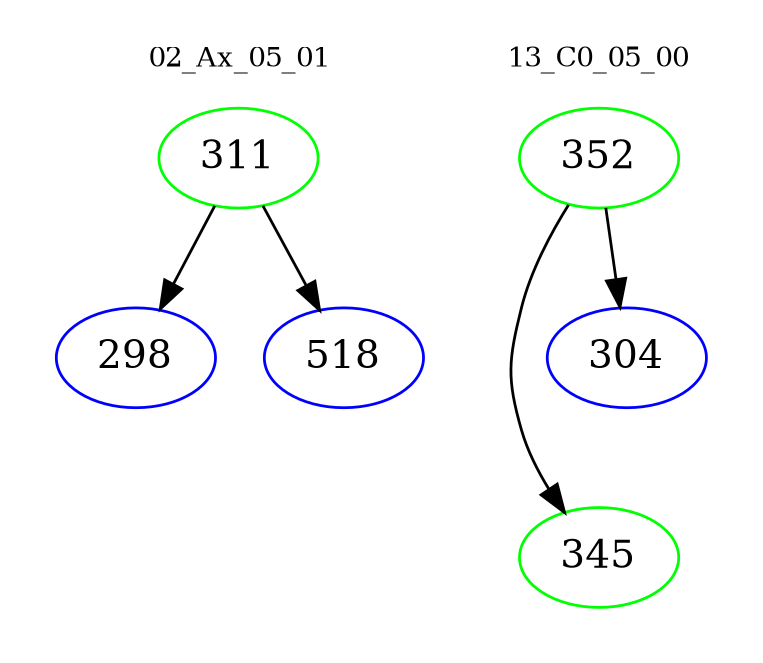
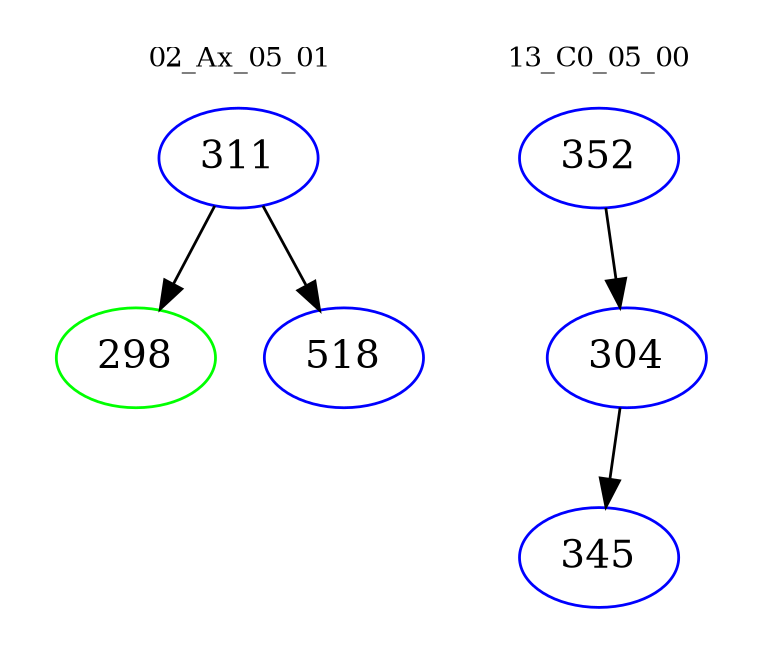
(239, 158) -> (239, 158)
(599, 158) -> (599, 158)
(513, 345) -> (615, 443)
(136, 358) -> (136, 358)
(599, 557) -> (599, 557)
